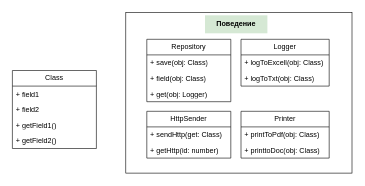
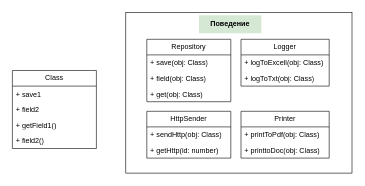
(236, 24) -> (230, 24)
(29, 95) -> (29, 95)
(184, 95) -> (181, 95)
(189, 140) -> (189, 140)
(39, 141) -> (33, 141)
